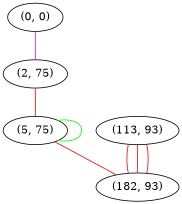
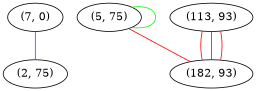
(35, 17) -> (35, 17)
(35, 102) -> none
